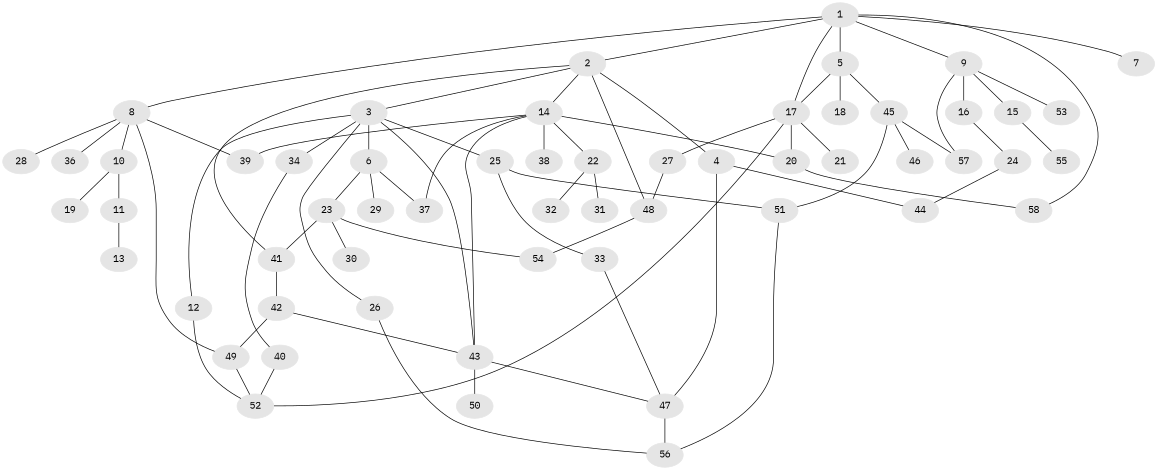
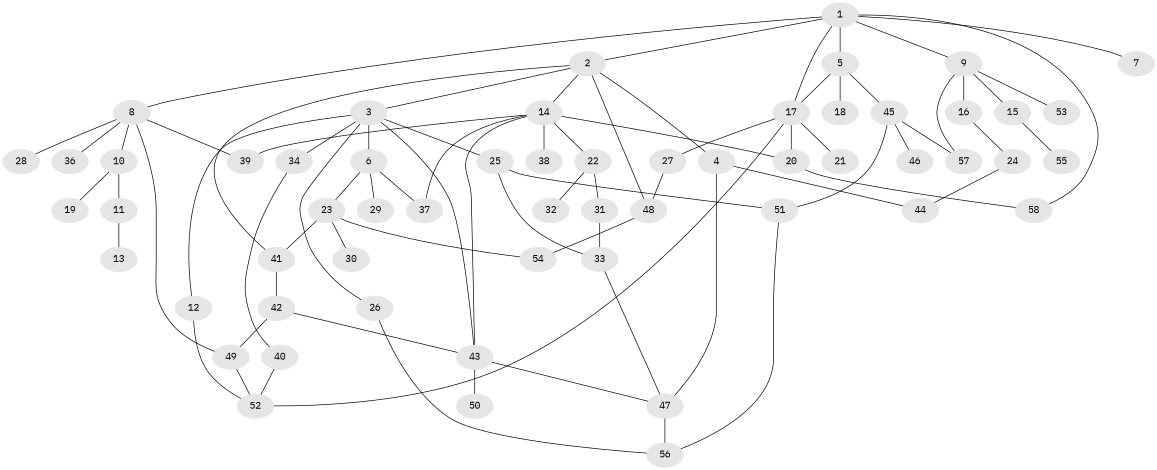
none -> (600, 238)
